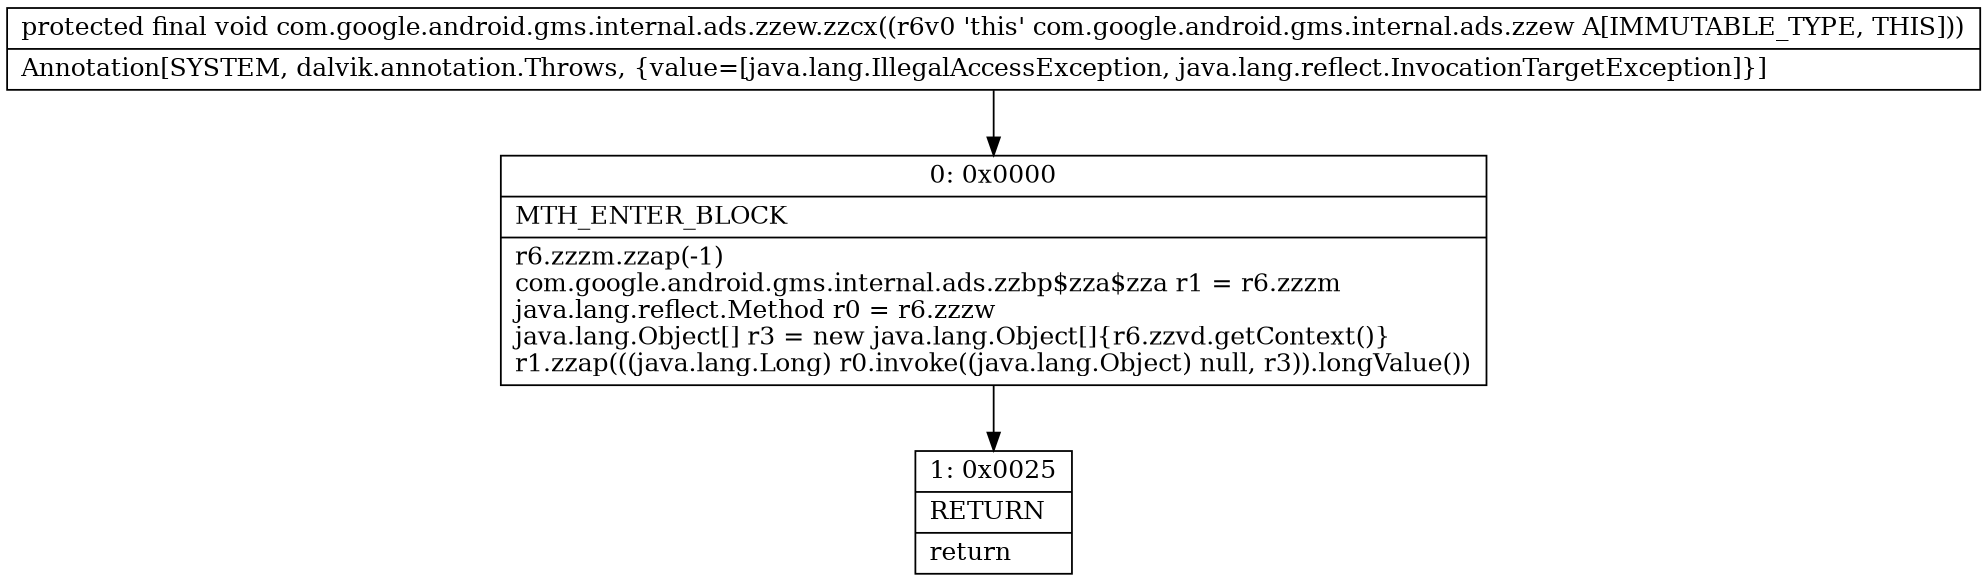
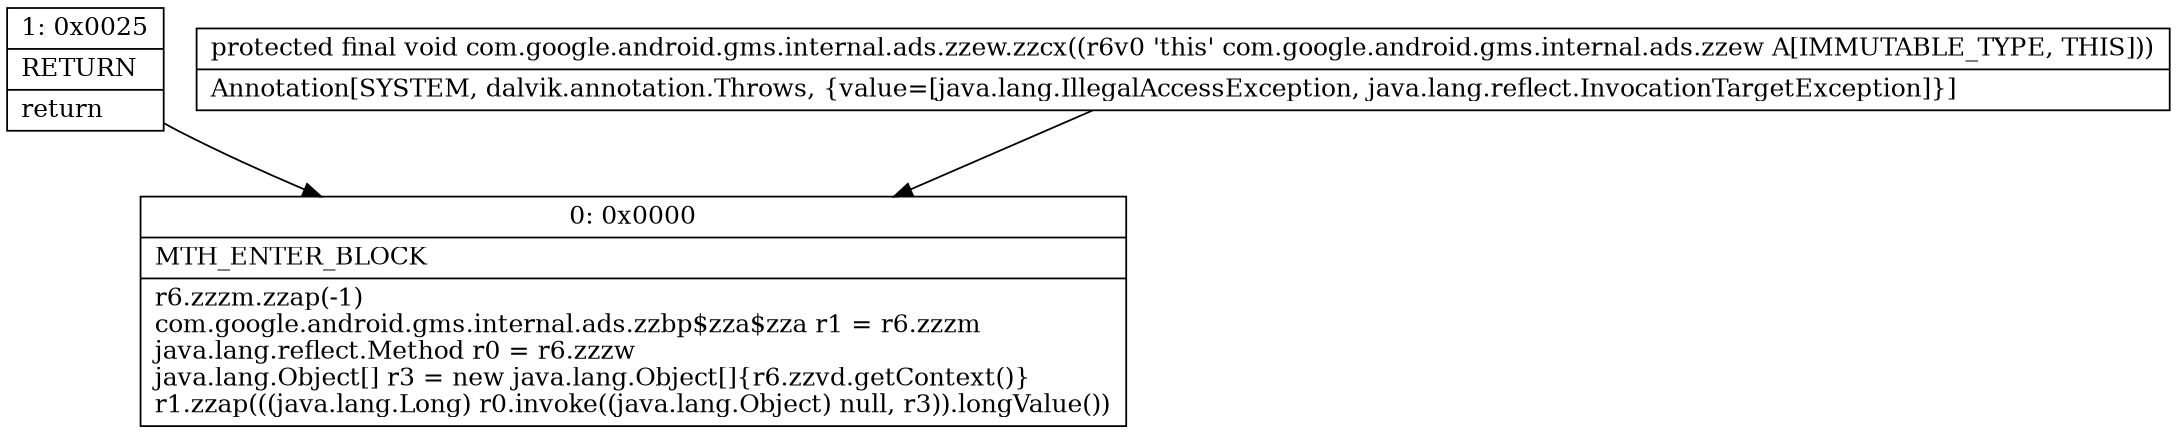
(994, 409) -> (233, 158)
